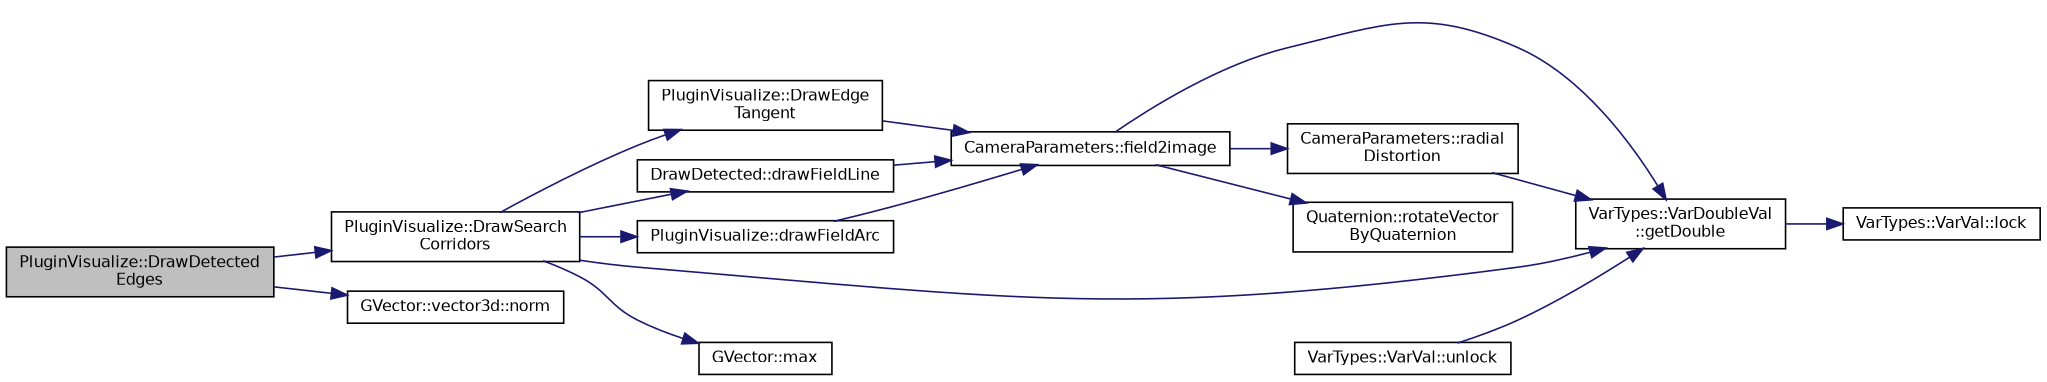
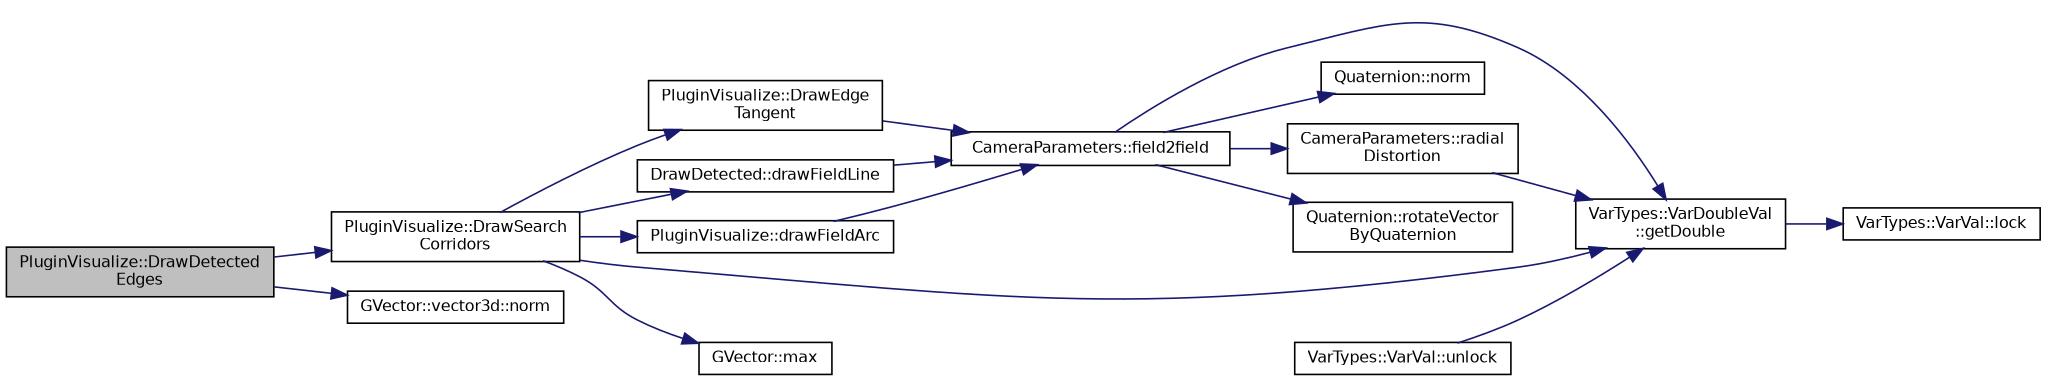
none -> (1403, 78)
(1091, 149) -> (1091, 149)
